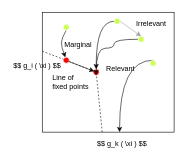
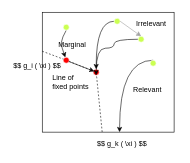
(81, 45) -> (75, 45)
(123, 69) -> (150, 90)
